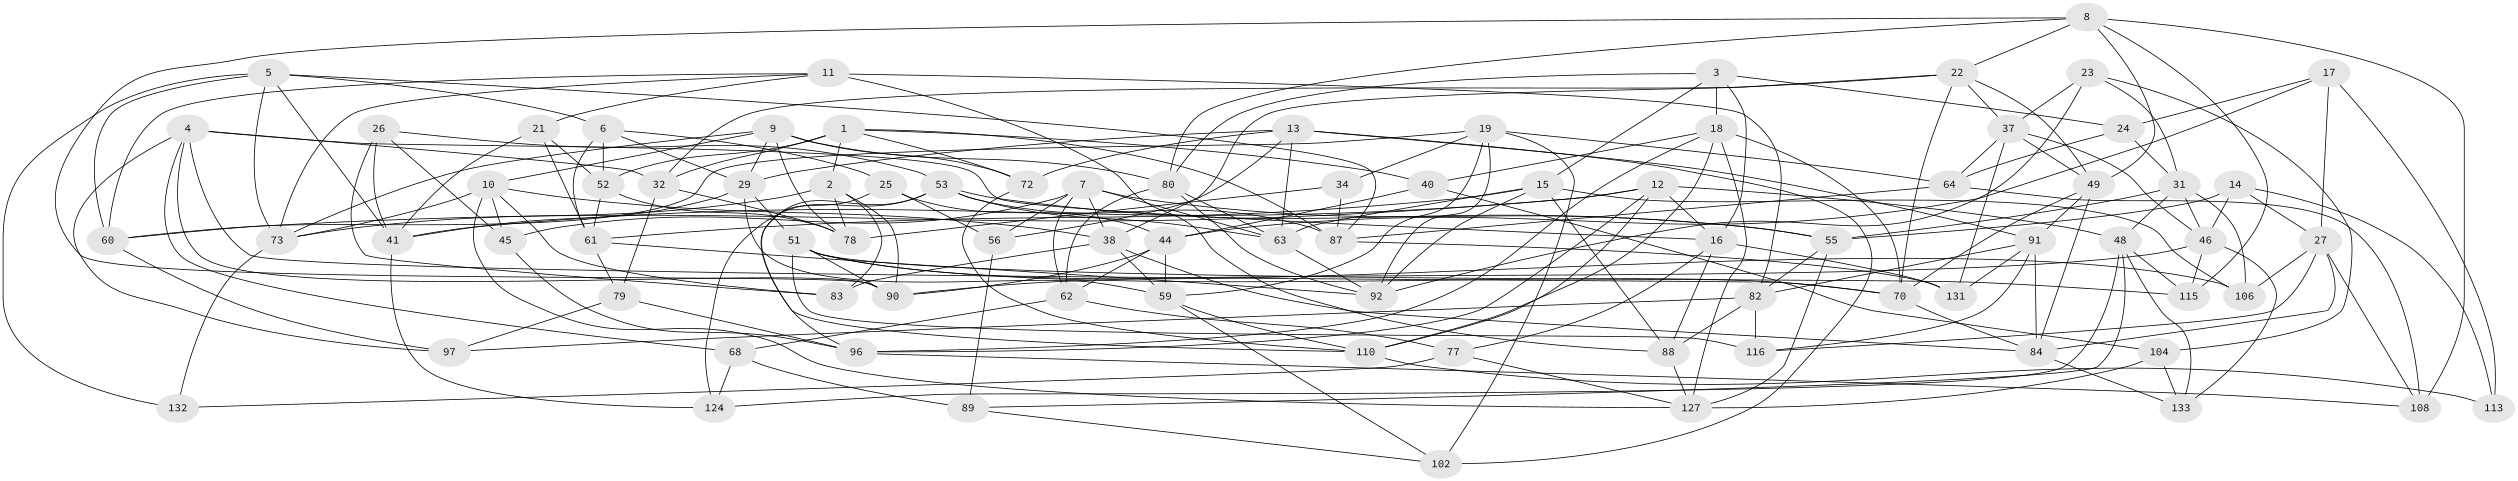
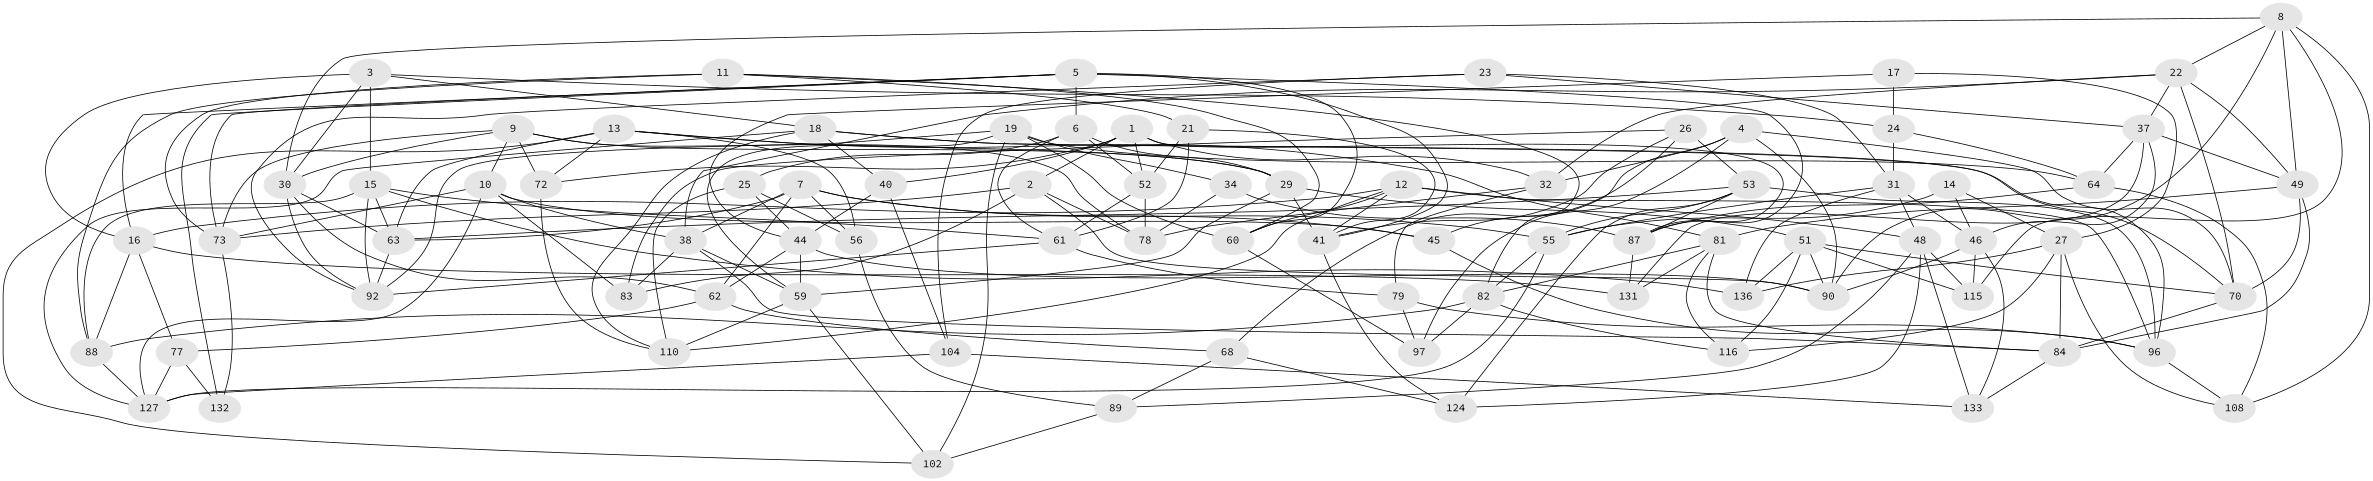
(958, 168) -> (540, 97)
(1168, 185) -> (285, 185)
(2035, 241) -> (1720, 241)
(2245, 297) -> (1743, 297)
(2494, 408) -> none
